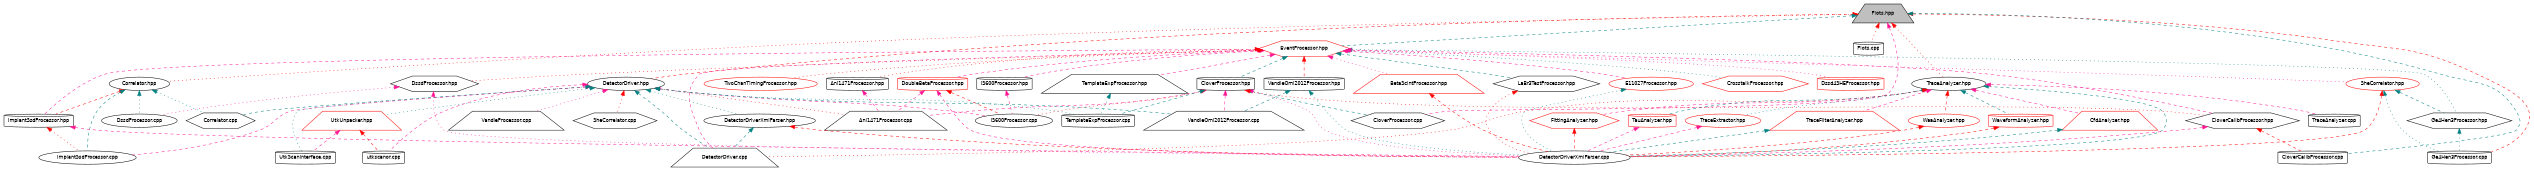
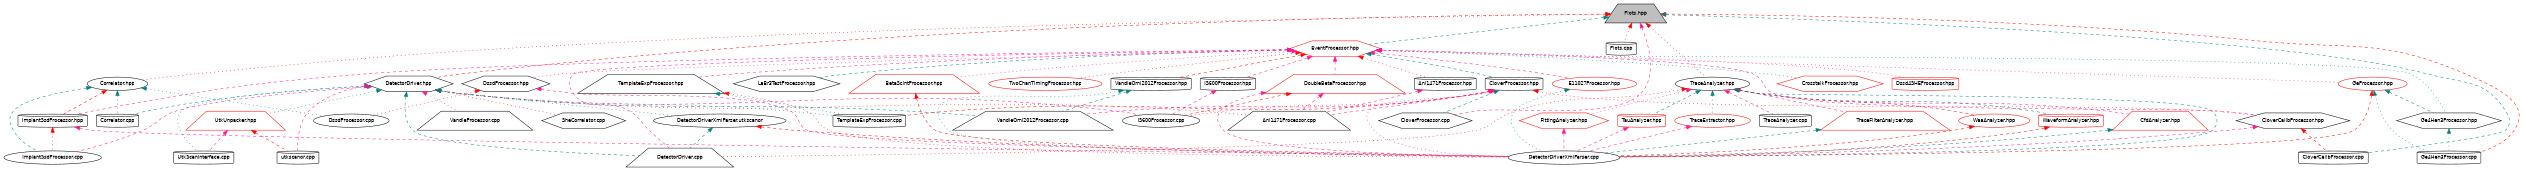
(707, 69) -> (873, 61)
(626, 84) -> (409, 84)
(933, 84) -> (1335, 84)
(2383, 84) -> (2373, 84)
(277, 99) -> (424, 103)
(1160, 103) -> (1198, 108)
(1762, 103) -> (1631, 104)
(221, 121) -> (117, 121)
(760, 121) -> (720, 121)
(1489, 129) -> (955, 146)
(1574, 142) -> (1564, 142)
(963, 150) -> (801, 125)
